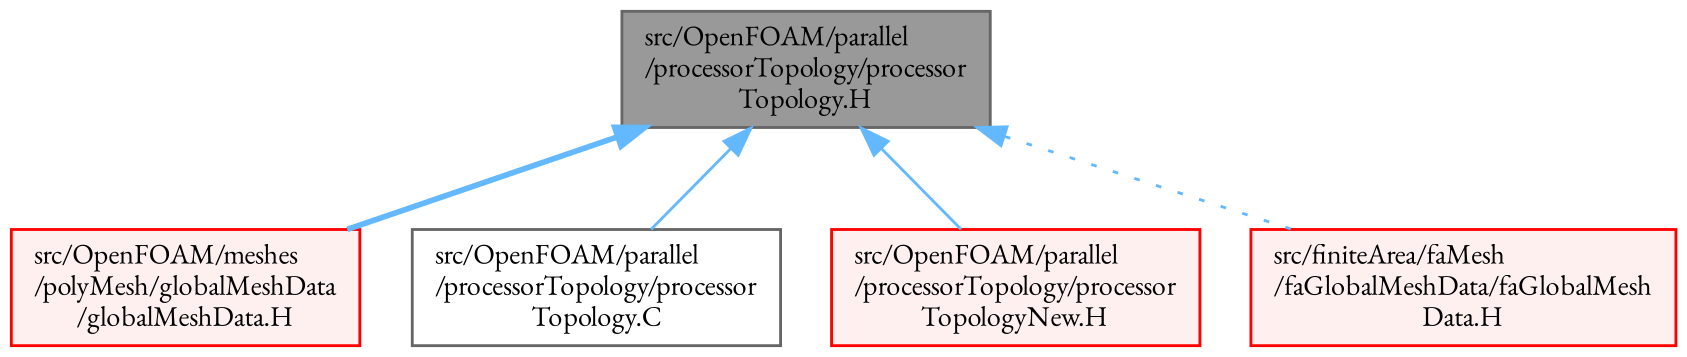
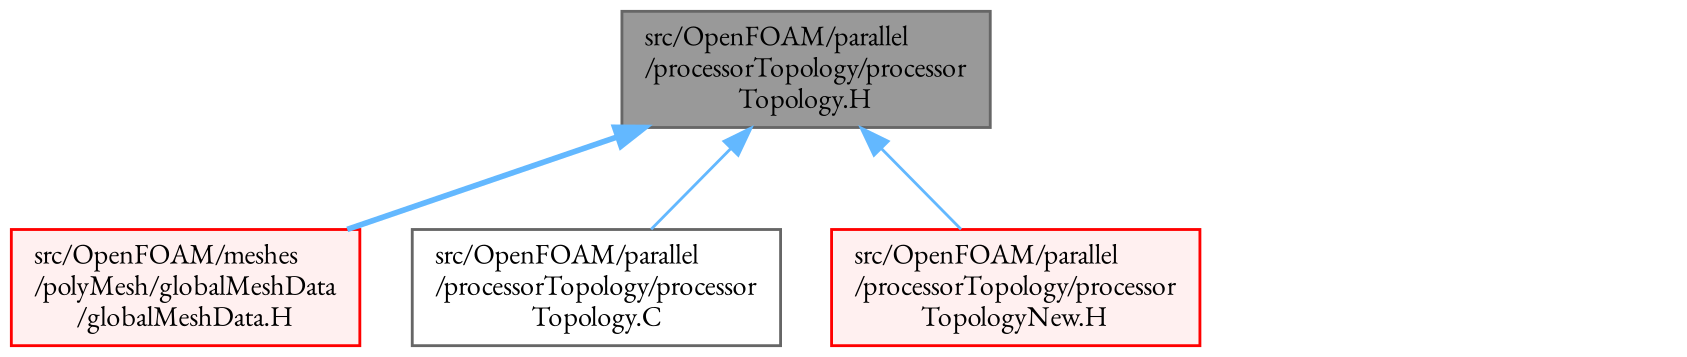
(1463, 288) -> none
